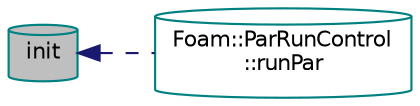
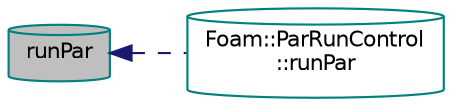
(43, 53) -> (59, 53)
